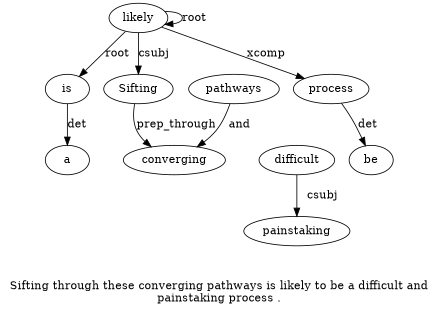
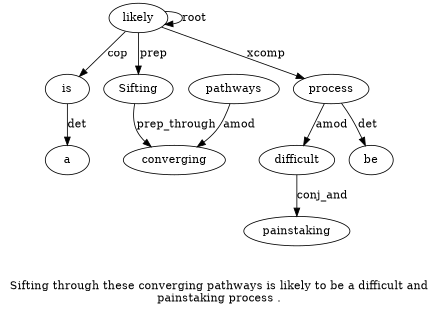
(118, 53) -> (118, 53)
(154, 53) -> (154, 53)
none -> (316, 121)
(240, 125) -> (240, 125)
(323, 196) -> (323, 196)
